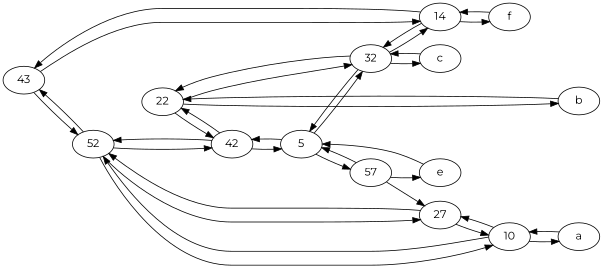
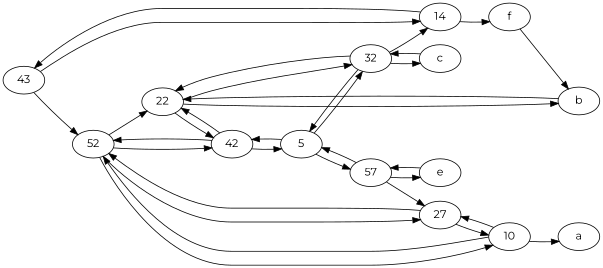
(479, 12) -> (542, 56)
(405, 33) -> none
(65, 113) -> (125, 125)
(378, 149) -> (409, 167)
(548, 231) -> none
